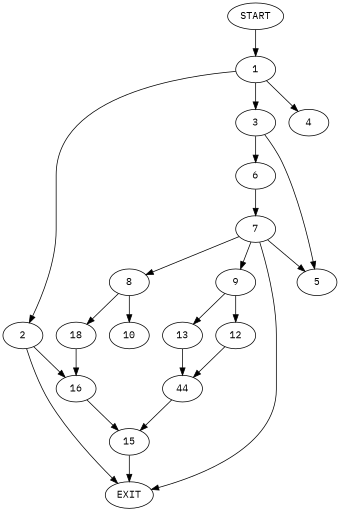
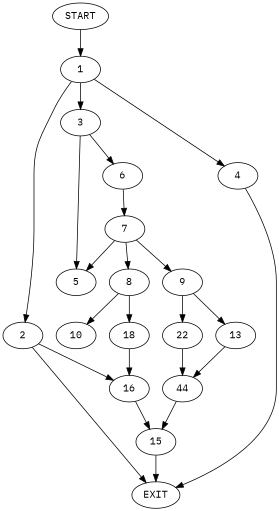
(236, 335) -> (183, 335)
(275, 397) -> (276, 356)
